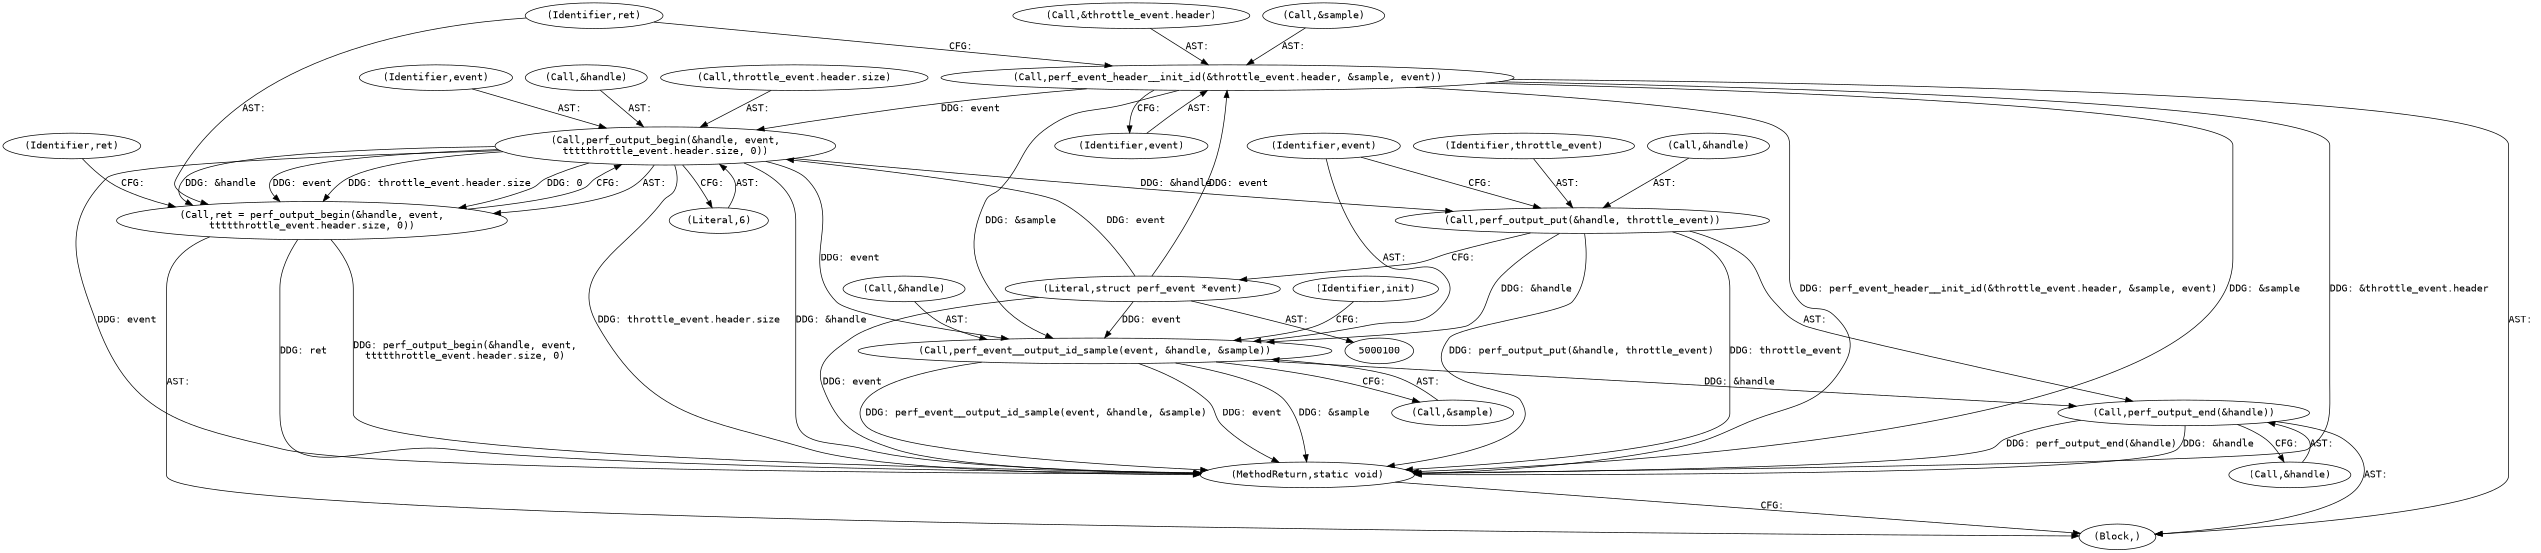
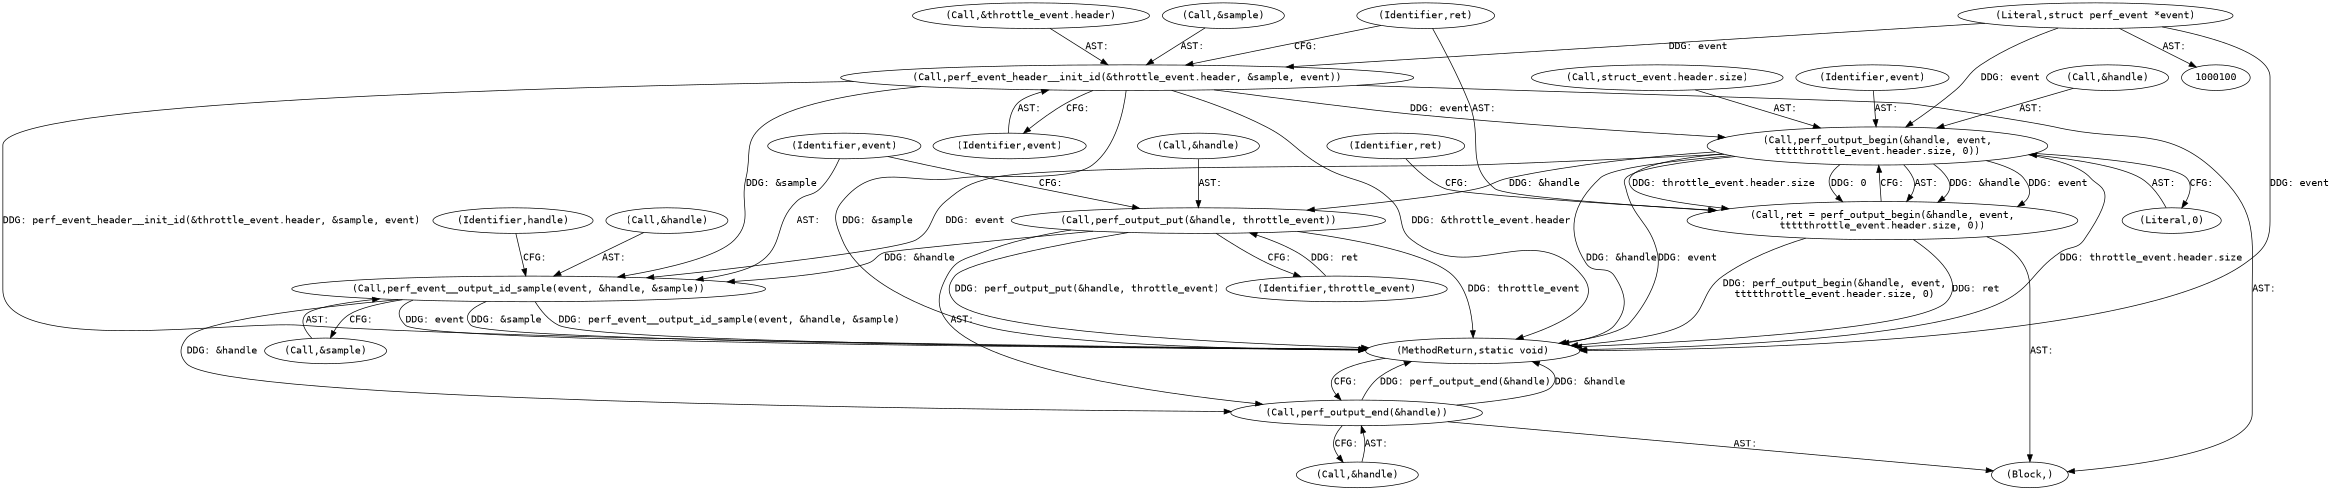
(794, 78) -> (1657, 78)
(1571, 183) -> (1335, 258)
(719, 221) -> (2172, 221)
(1405, 265) -> (1254, 256)
(1366, 289) -> (513, 221)
(1121, 317) -> none
(1379, 351) -> (2216, 78)
(1734, 507) -> (1349, 367)
